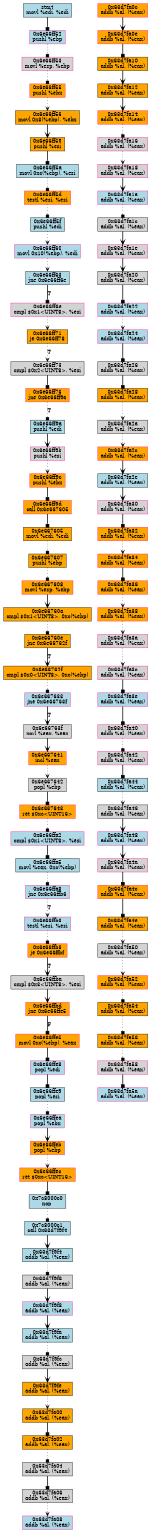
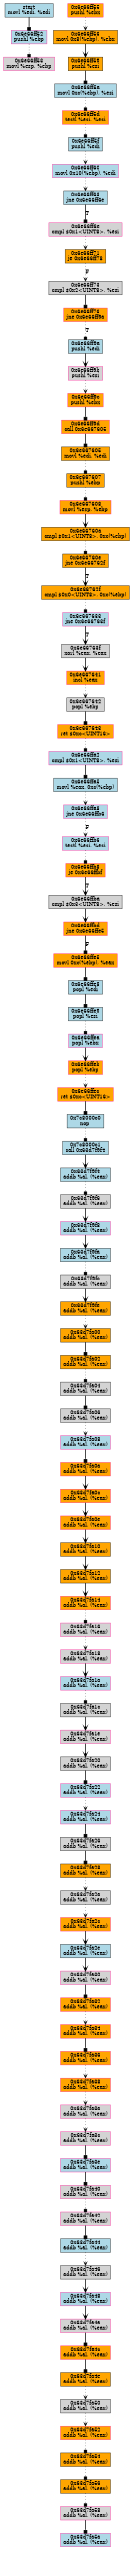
(123, 49) -> (85, 1534)
(47, 75) -> none
(49, 352) -> (87, 272)
(47, 877) -> (85, 796)
(49, 908) -> (87, 828)
(47, 1068) -> (85, 987)
none -> (85, 1469)
